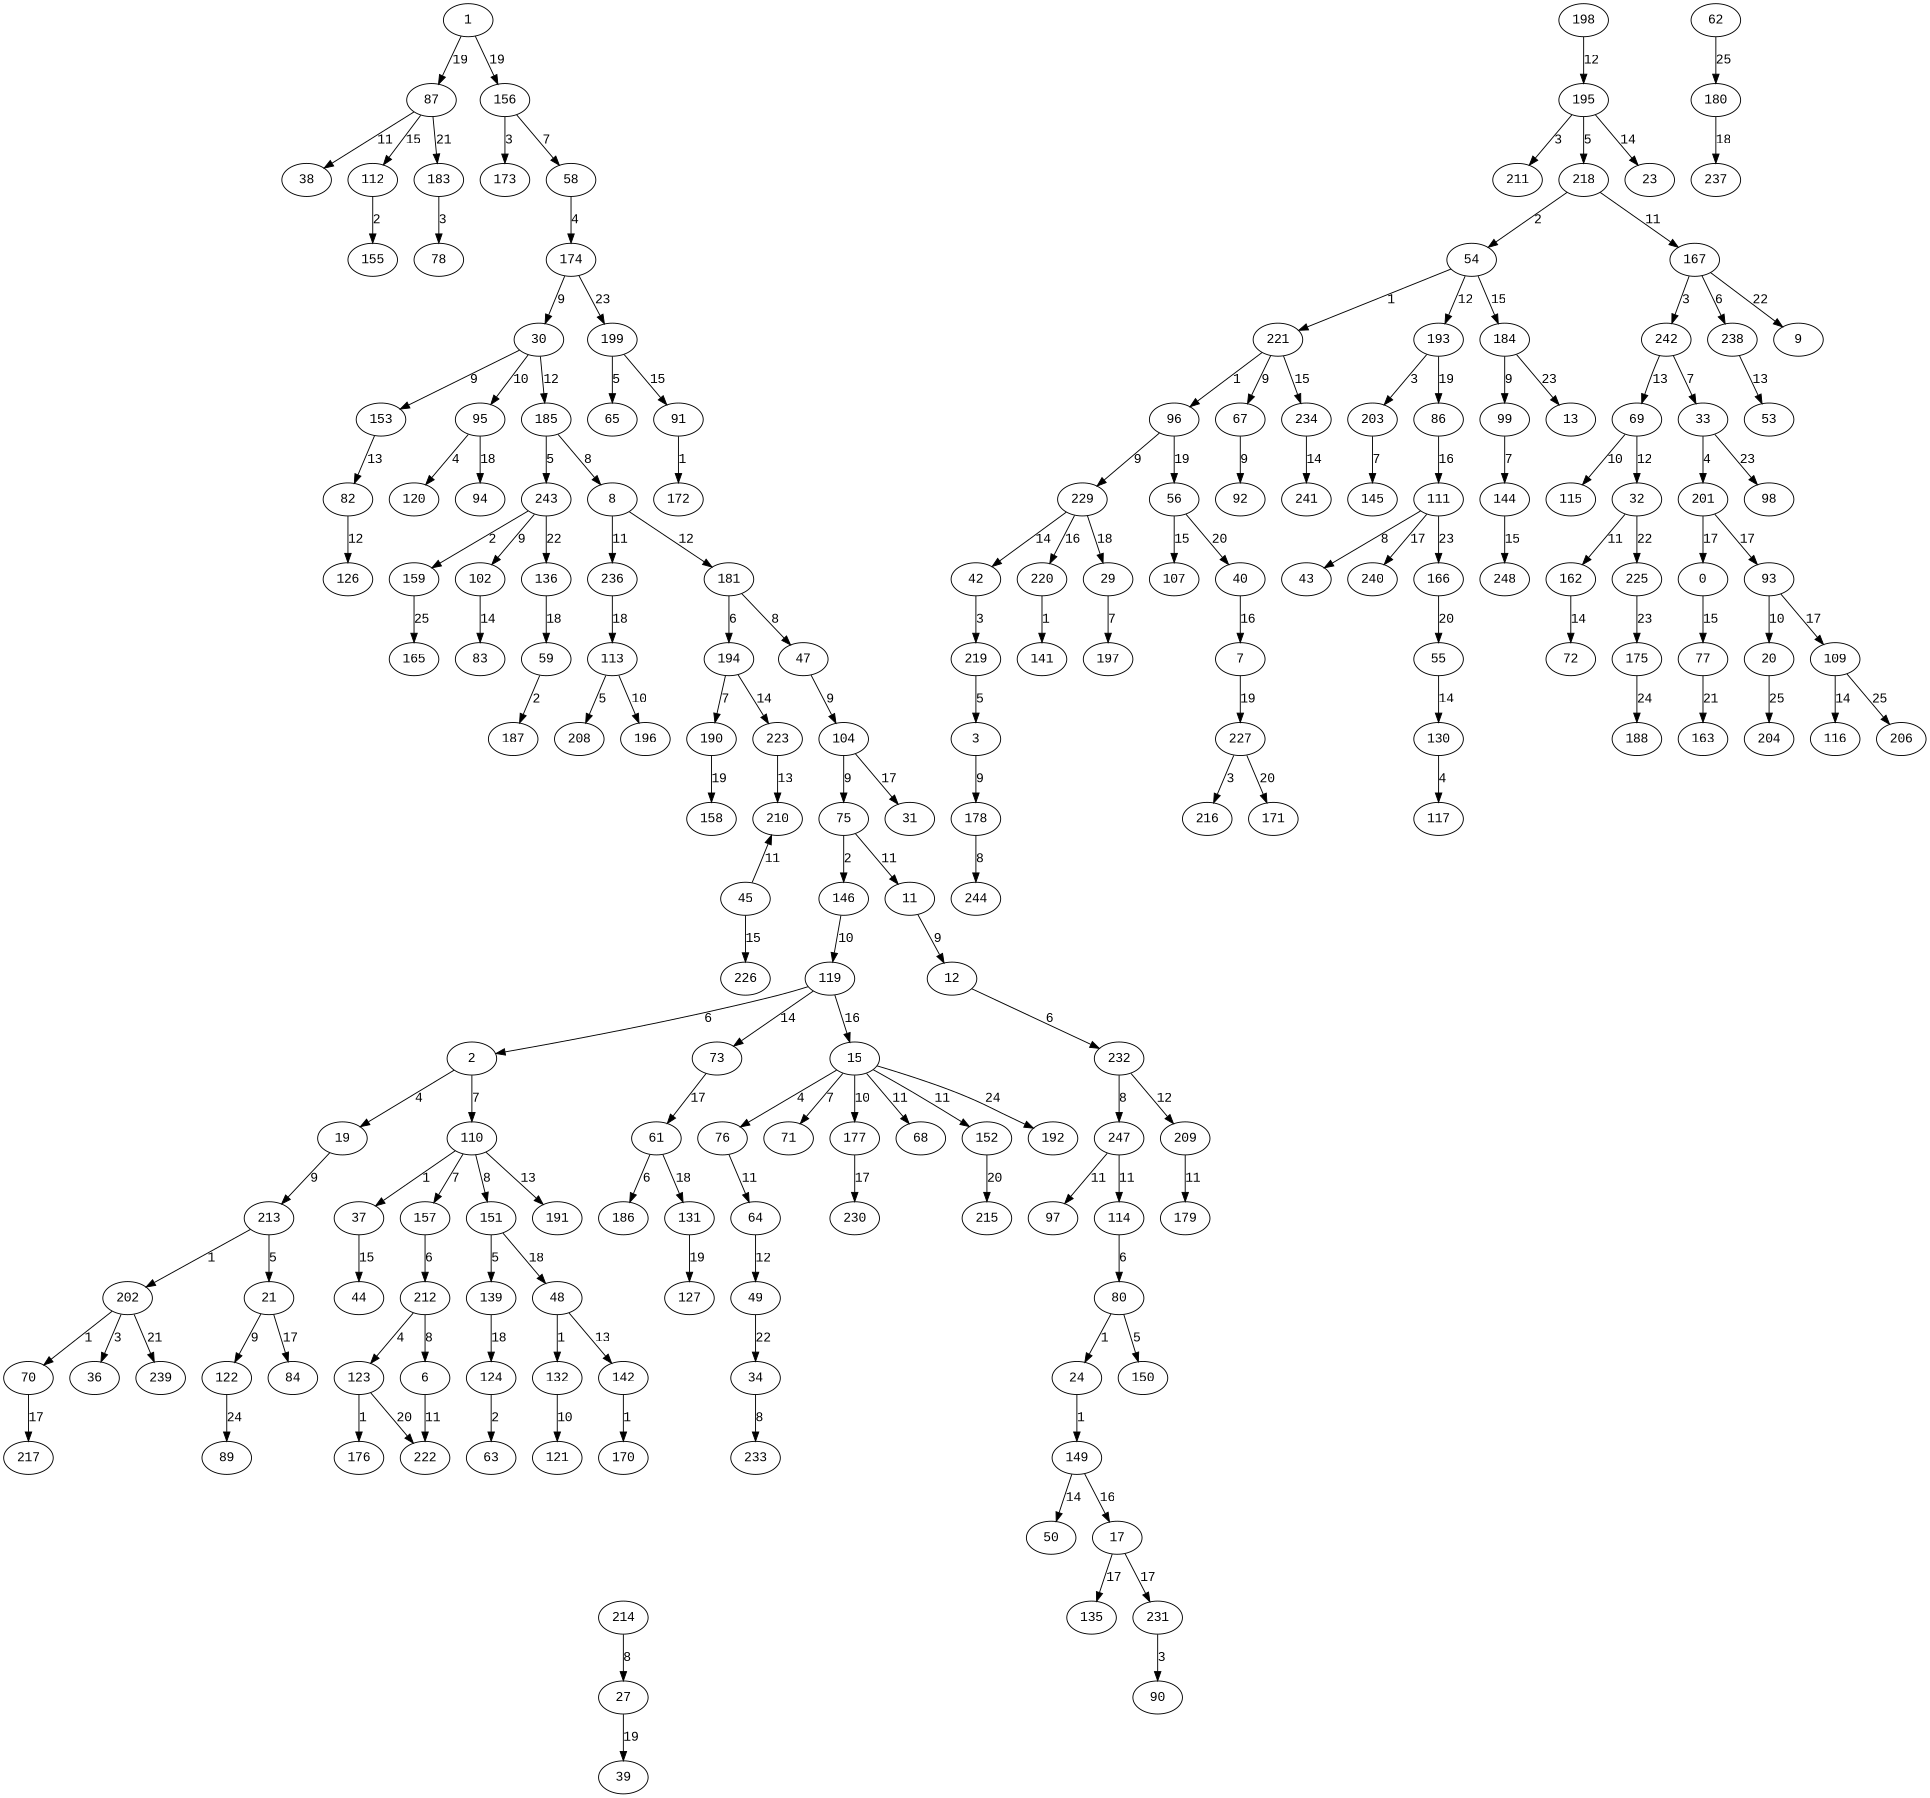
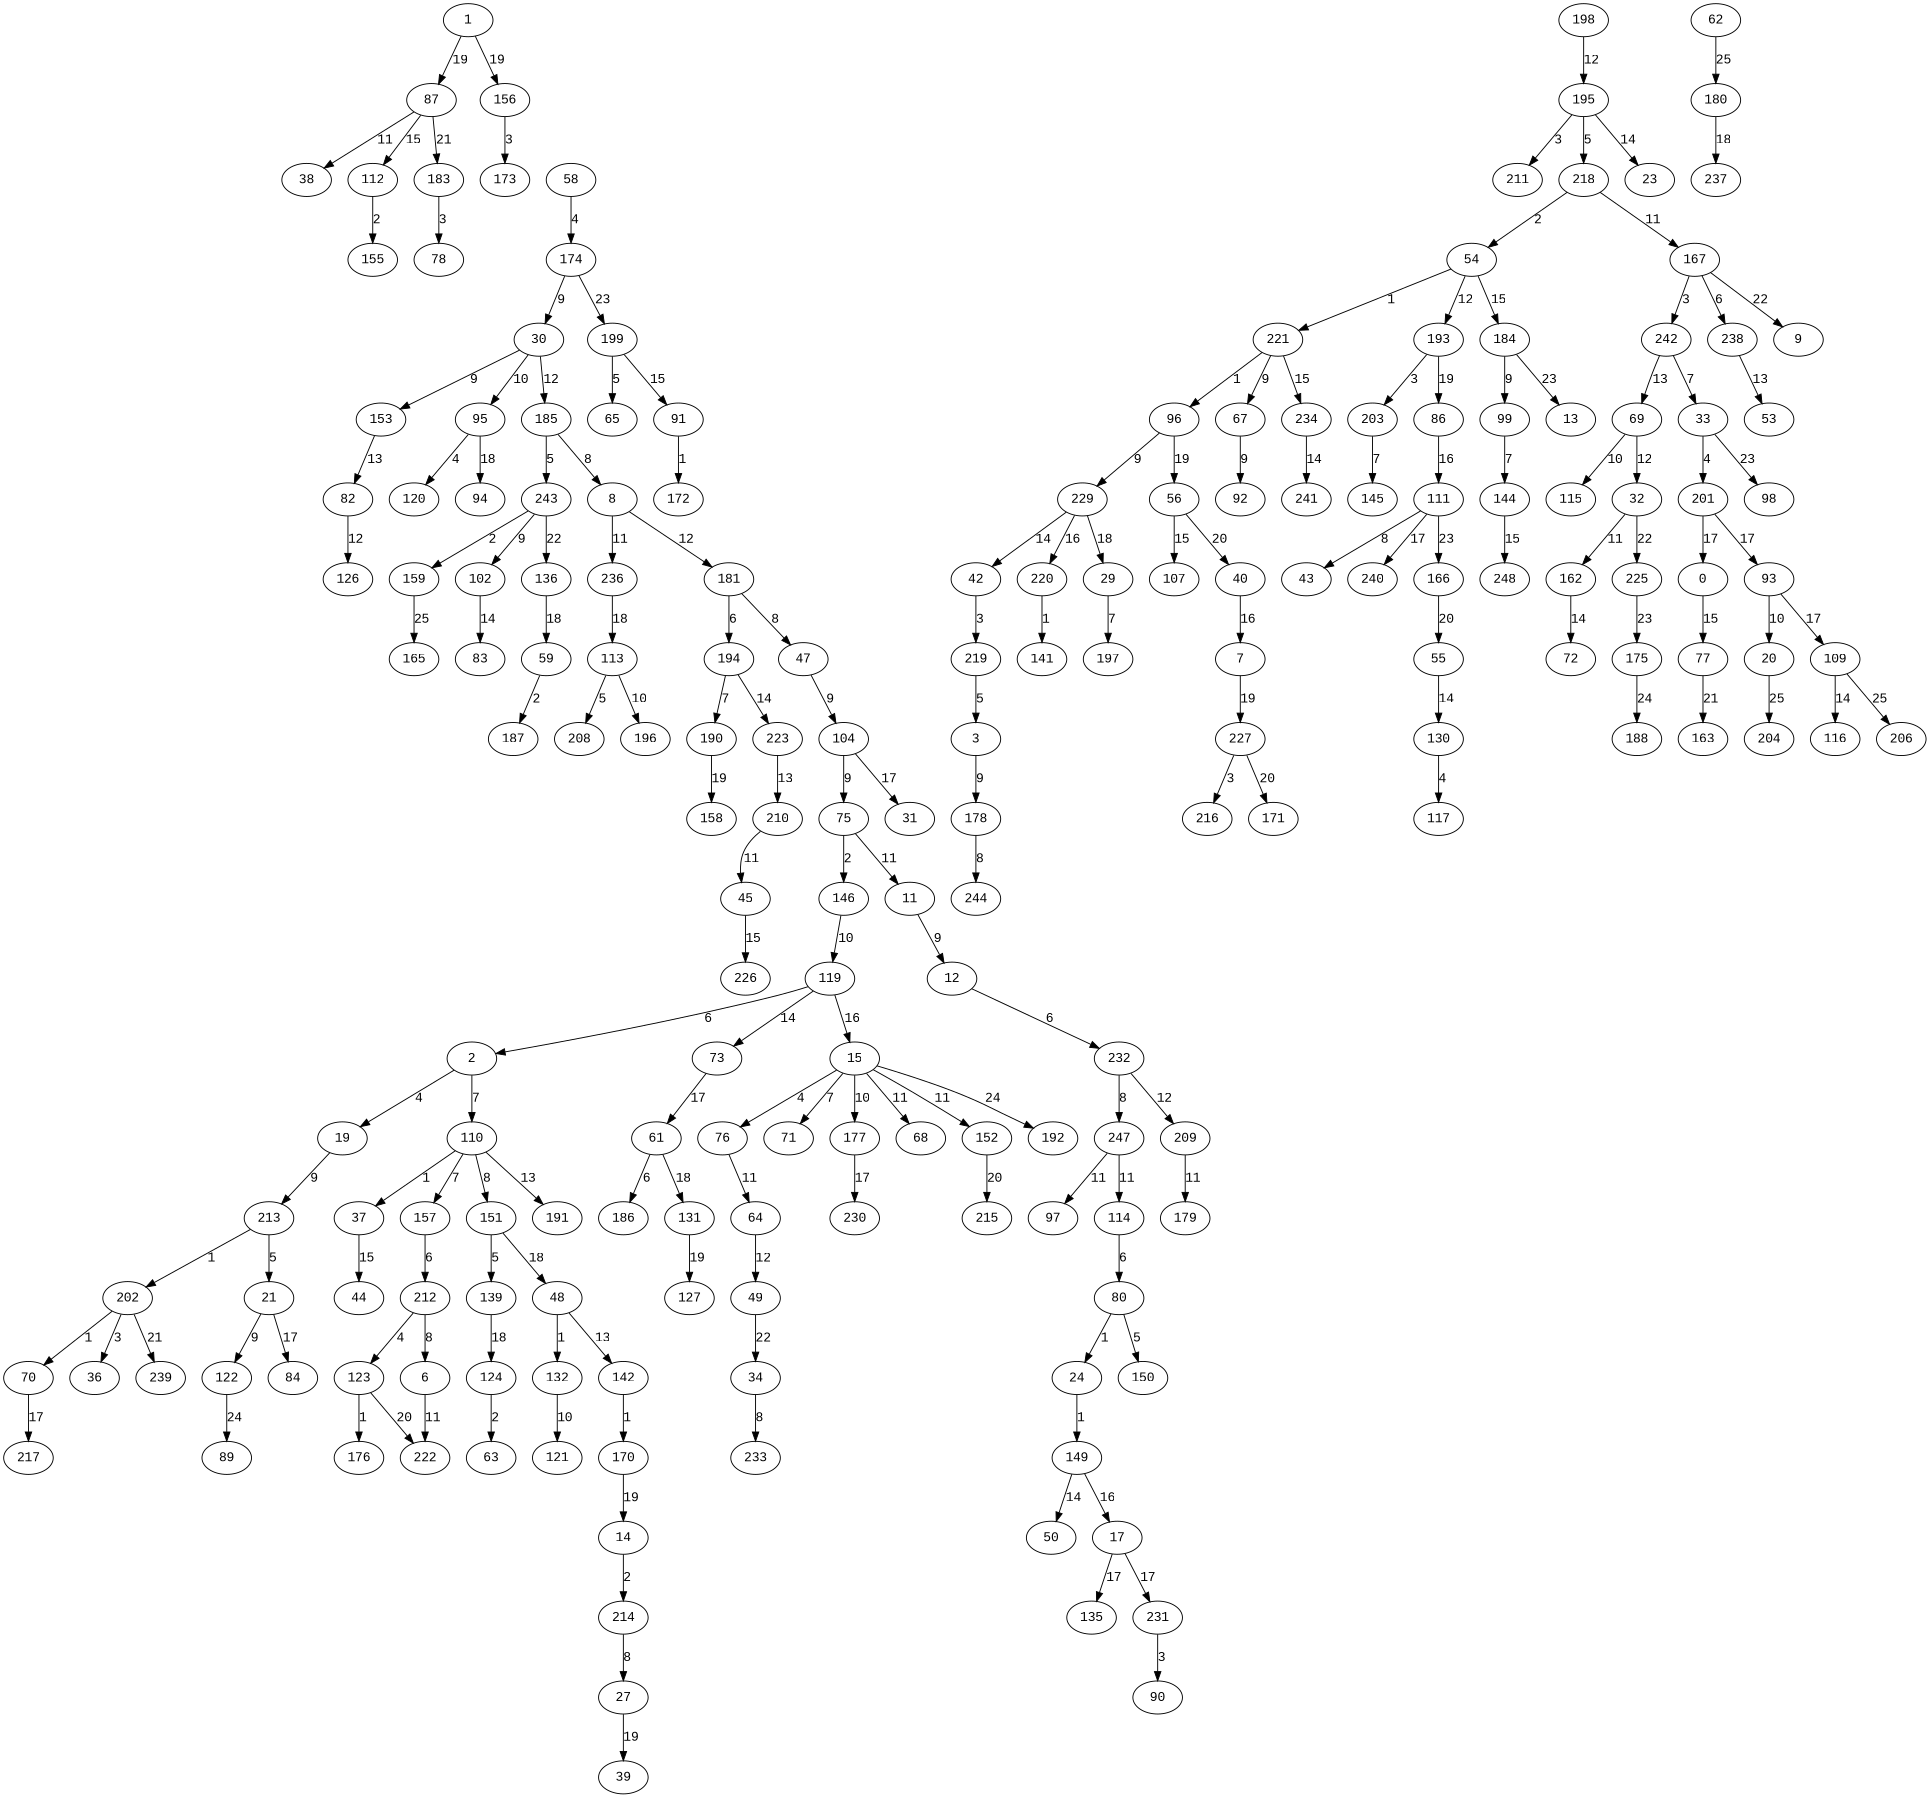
(535, 137) -> none
(760, 863) -> (745, 850)
none -> (623, 1538)
